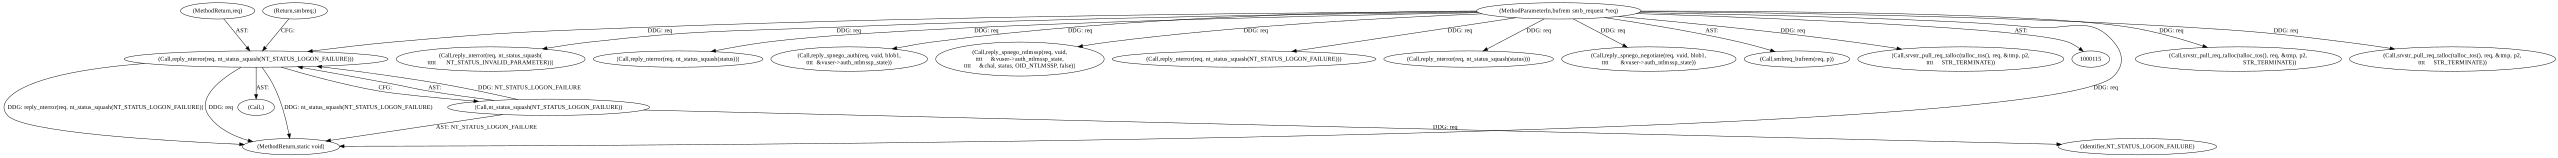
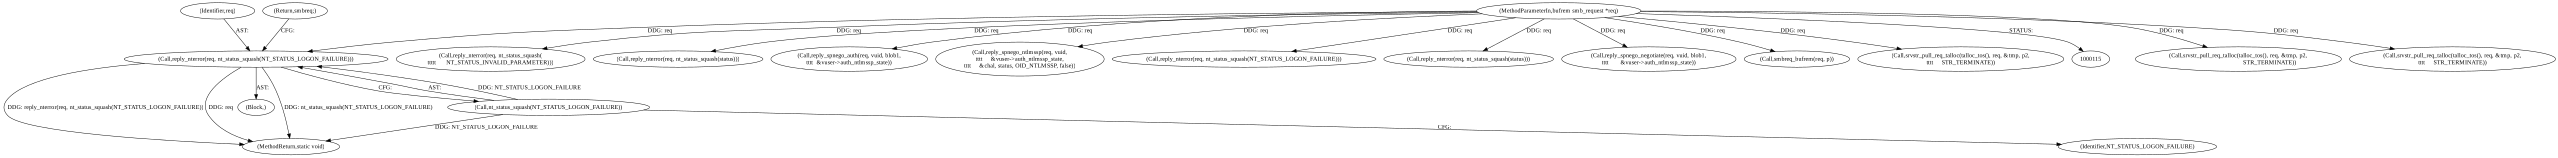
(218, 11) -> (218, 11)
(1713, 31) -> (1713, 31)
(2022, 31) -> (2022, 31)
(256, 107) -> (256, 107)
(487, 127) -> (487, 127)
(1446, 127) -> (1446, 127)
(1547, 129) -> none
